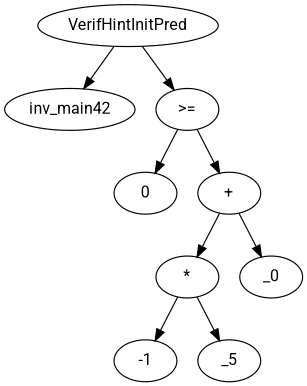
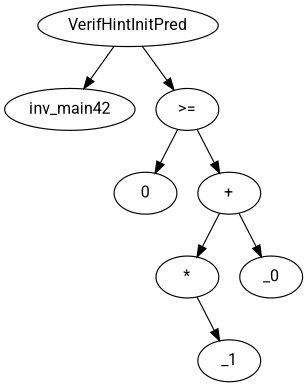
(145, 361) -> none
(229, 361) -> (229, 361)
